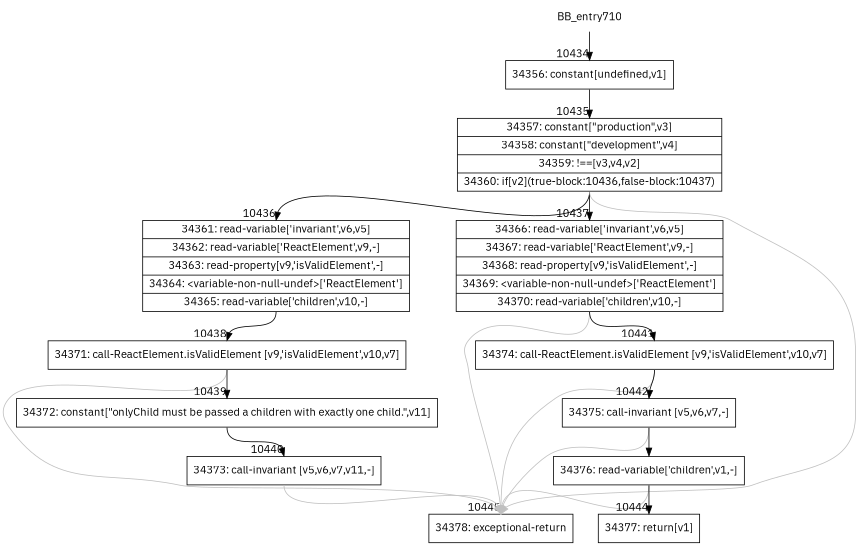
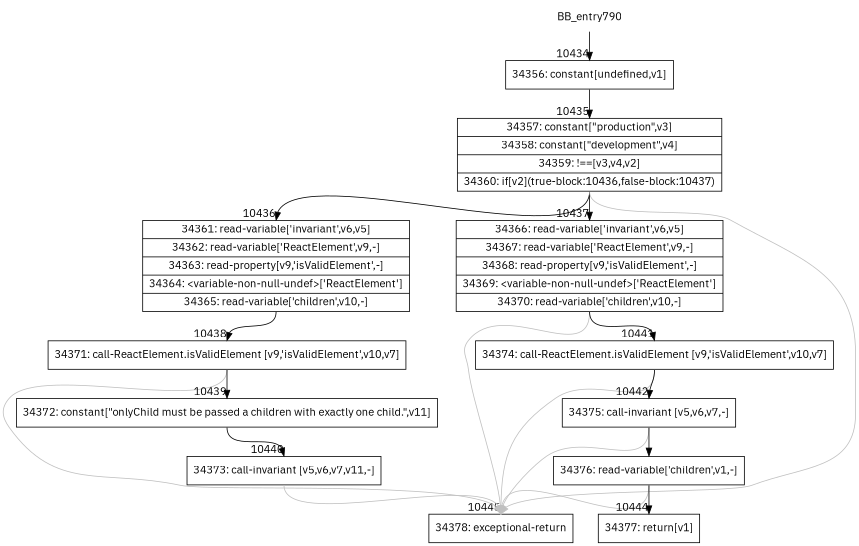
(590, 17) -> (590, 17)
